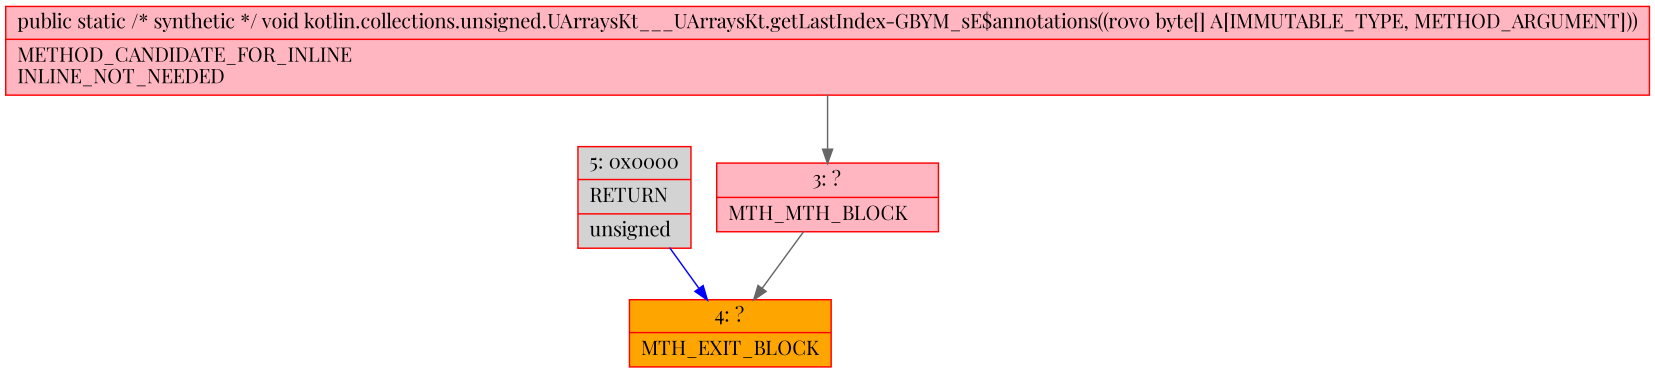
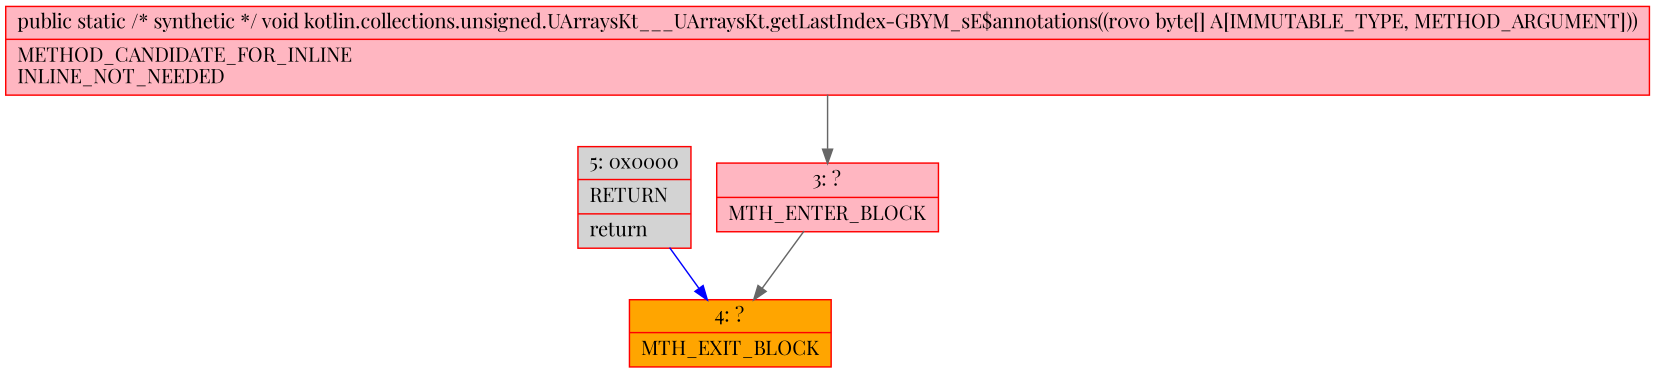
(818, 214) -> (828, 214)
(631, 230) -> (619, 230)
